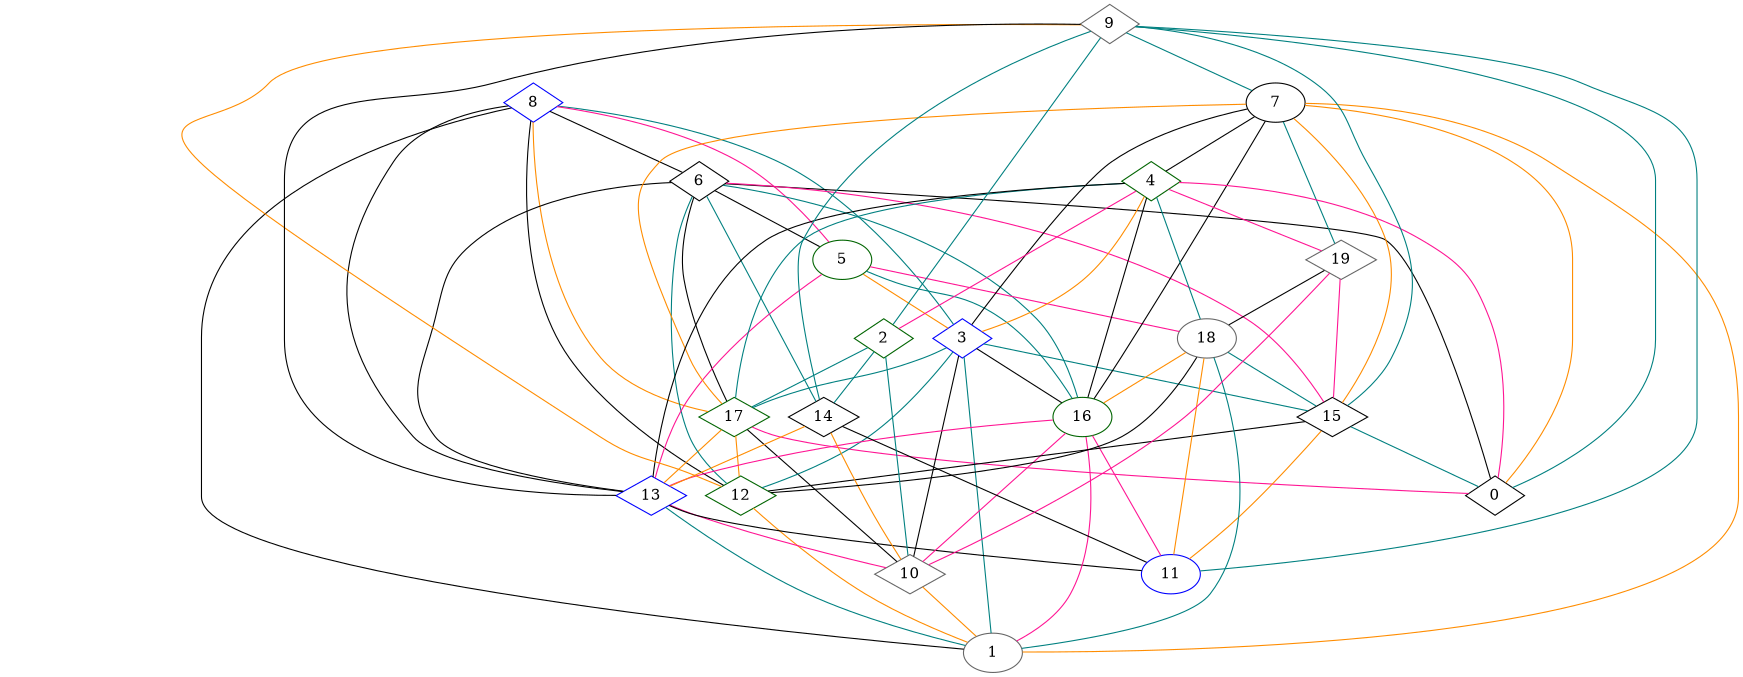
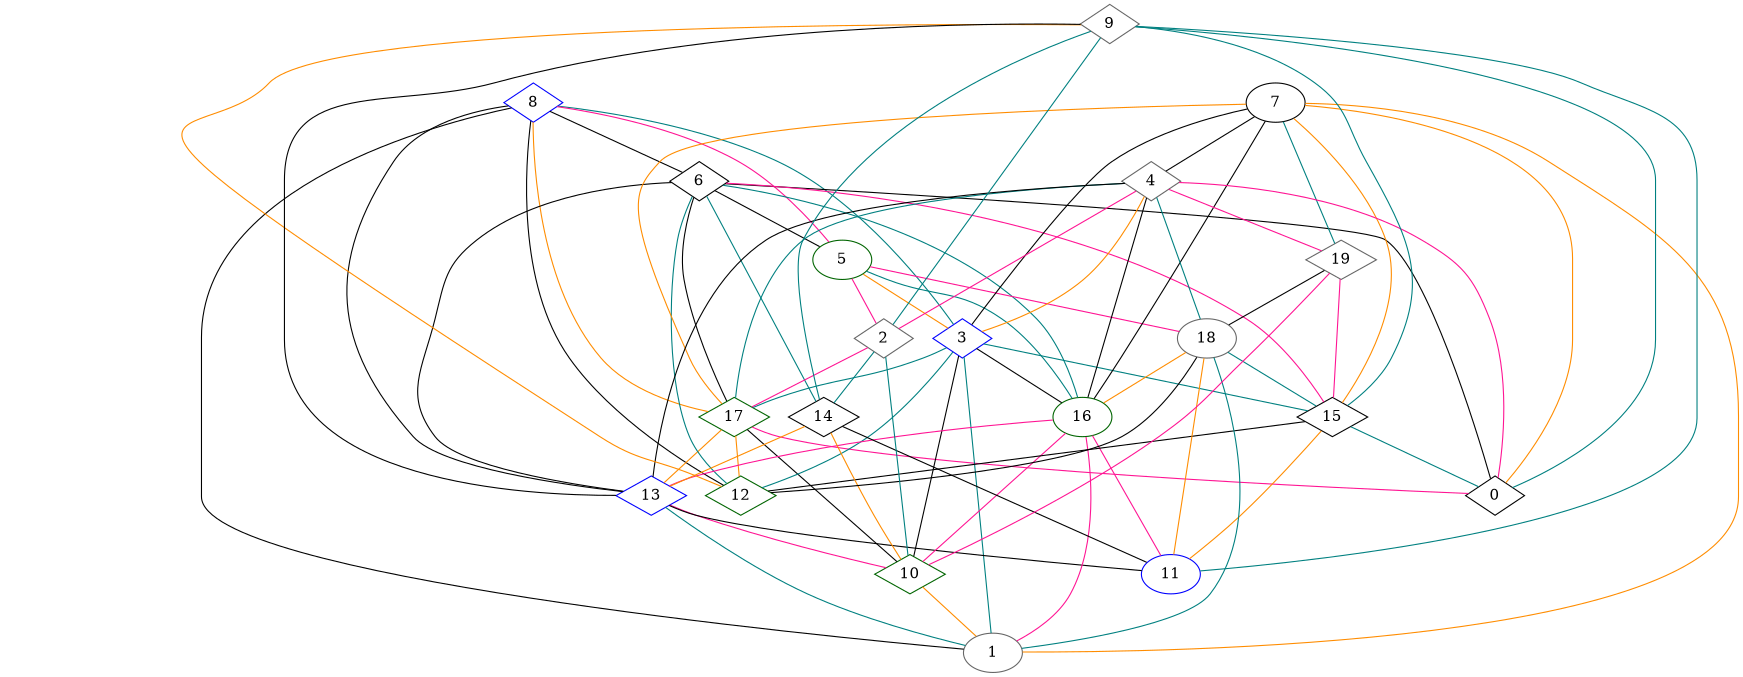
(1189, 62) -> none
(1151, 181) -> (1151, 181)
(884, 338) -> (884, 338)
(719, 361) -> (864, 301)
(821, 371) -> (821, 371)
(910, 574) -> (910, 574)
(854, 586) -> none
